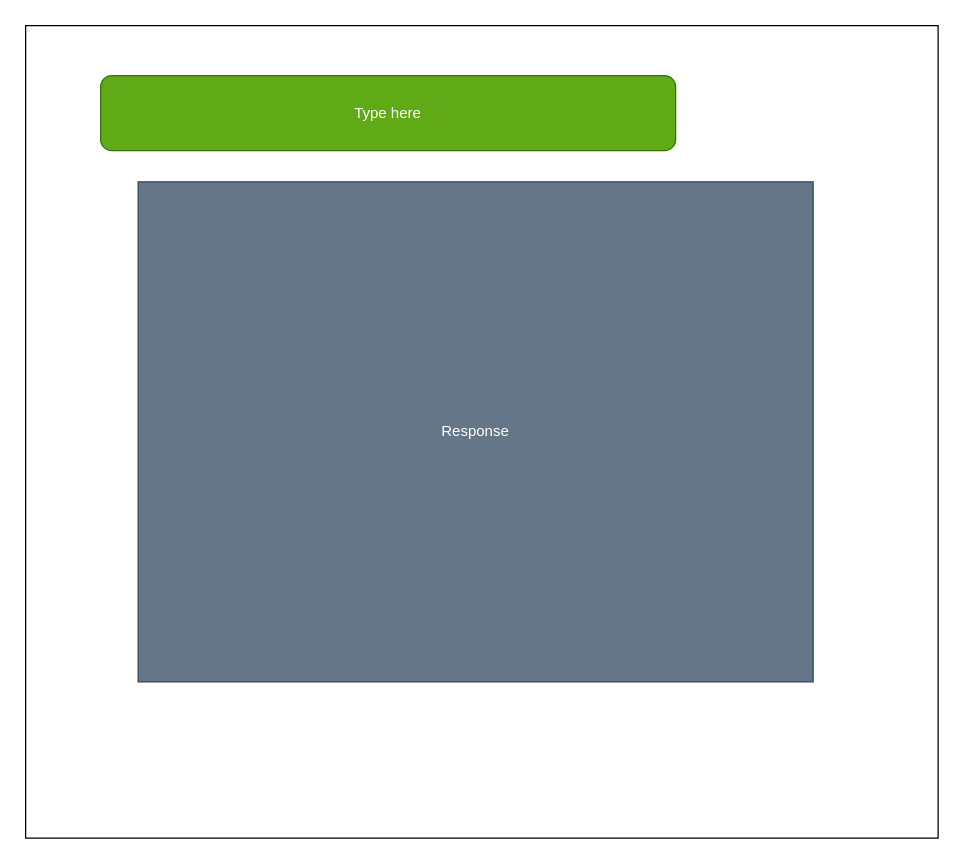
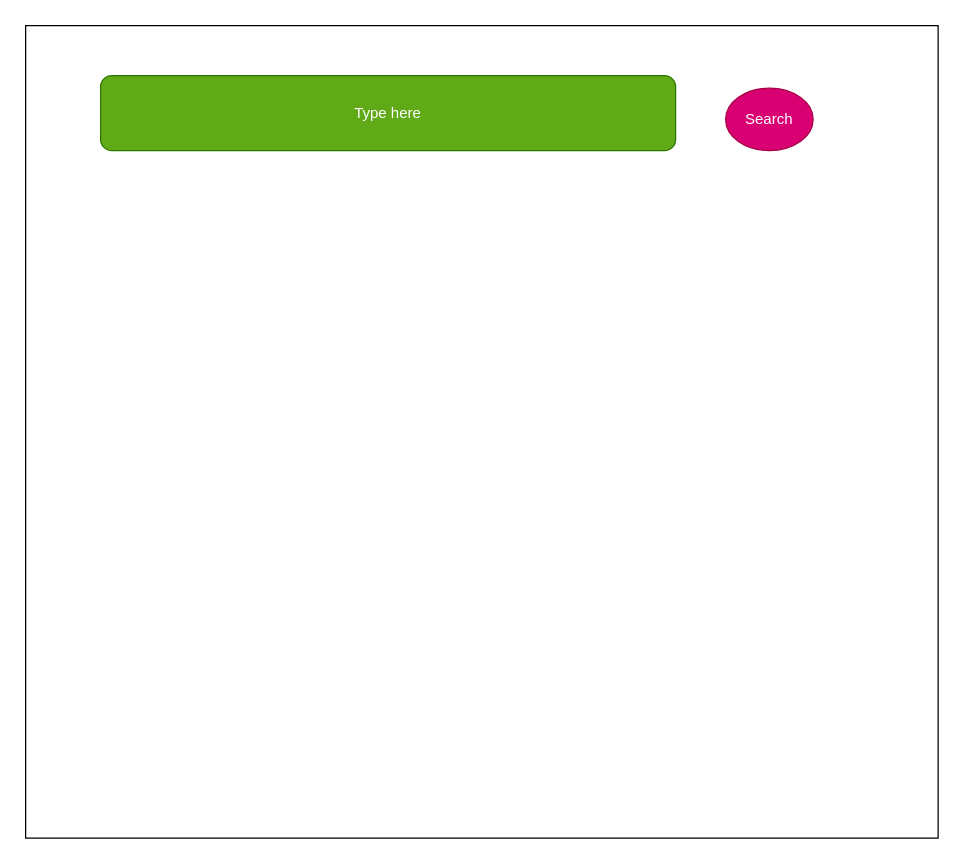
none -> (769, 119)
(476, 432) -> none
